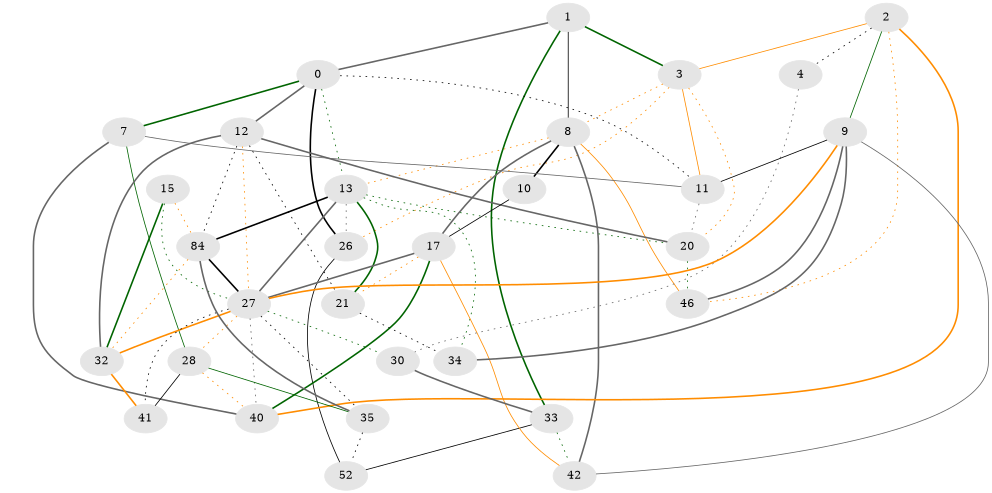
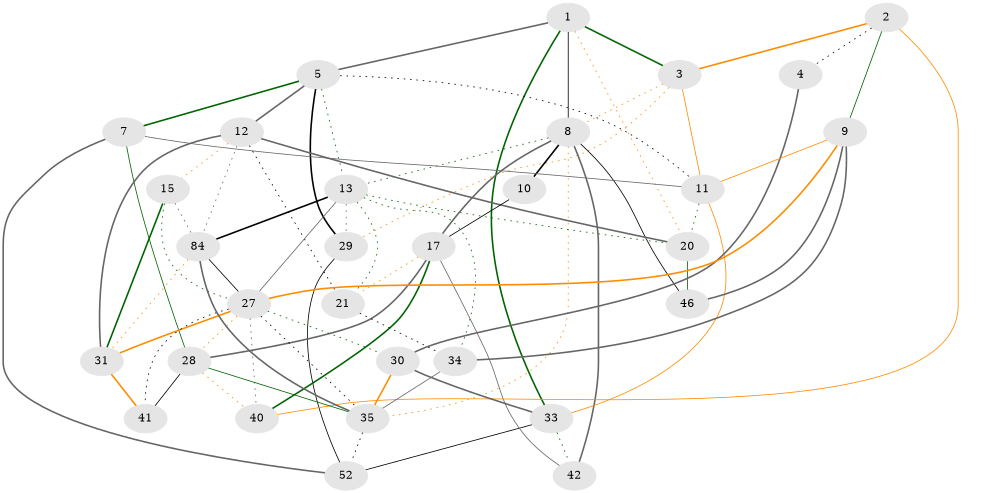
(783, 46) -> (783, 46)
(318, 75) -> (318, 75)
(457, 161) -> (457, 161)
(771, 162) -> (771, 162)
(728, 163) -> (623, 122)
(220, 189) -> (220, 189)
(634, 214) -> (634, 214)
(183, 218) -> (183, 218)
(246, 218) -> (205, 161)
(695, 218) -> (695, 218)
(886, 228) -> none
(298, 247) -> (298, 247)
(346, 247) -> (346, 247)
(378, 248) -> (378, 248)
(224, 275) -> (224, 275)
(341, 275) -> (343, 330)
(688, 275) -> (688, 275)
(662, 288) -> (662, 288)
(38, 335) -> (25, 394)
none -> (559, 338)
none -> (699, 341)
(102, 361) -> (102, 361)
(493, 369) -> (493, 369)
none -> (383, 390)
none -> (411, 390)
(782, 393) -> (782, 393)
(938, 414) -> none
